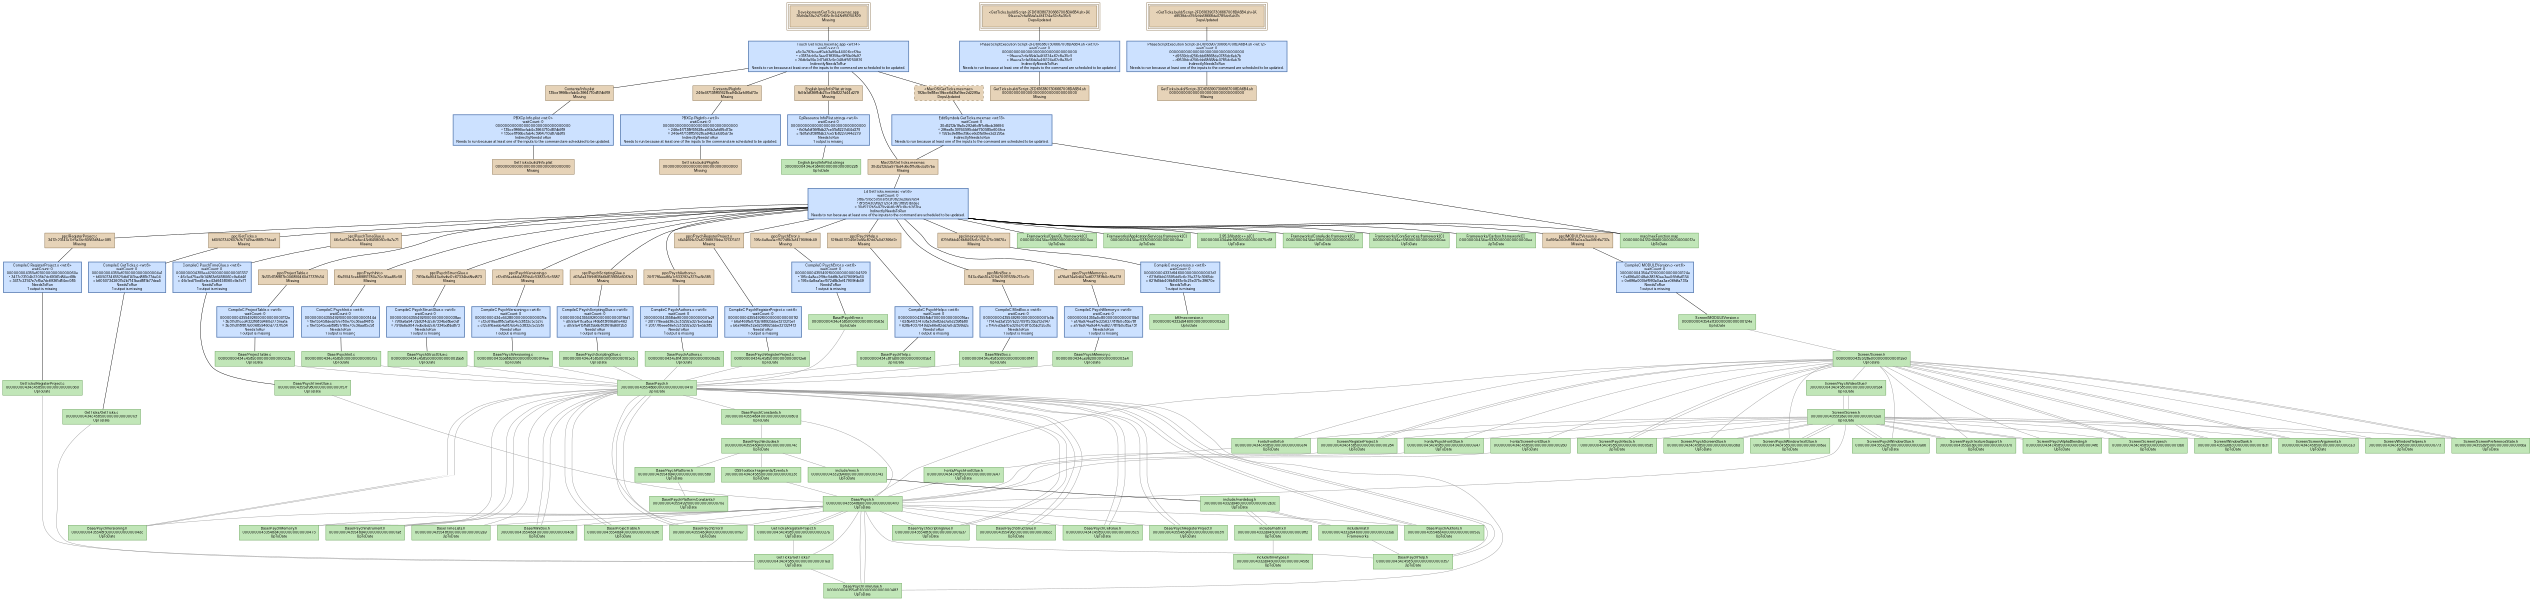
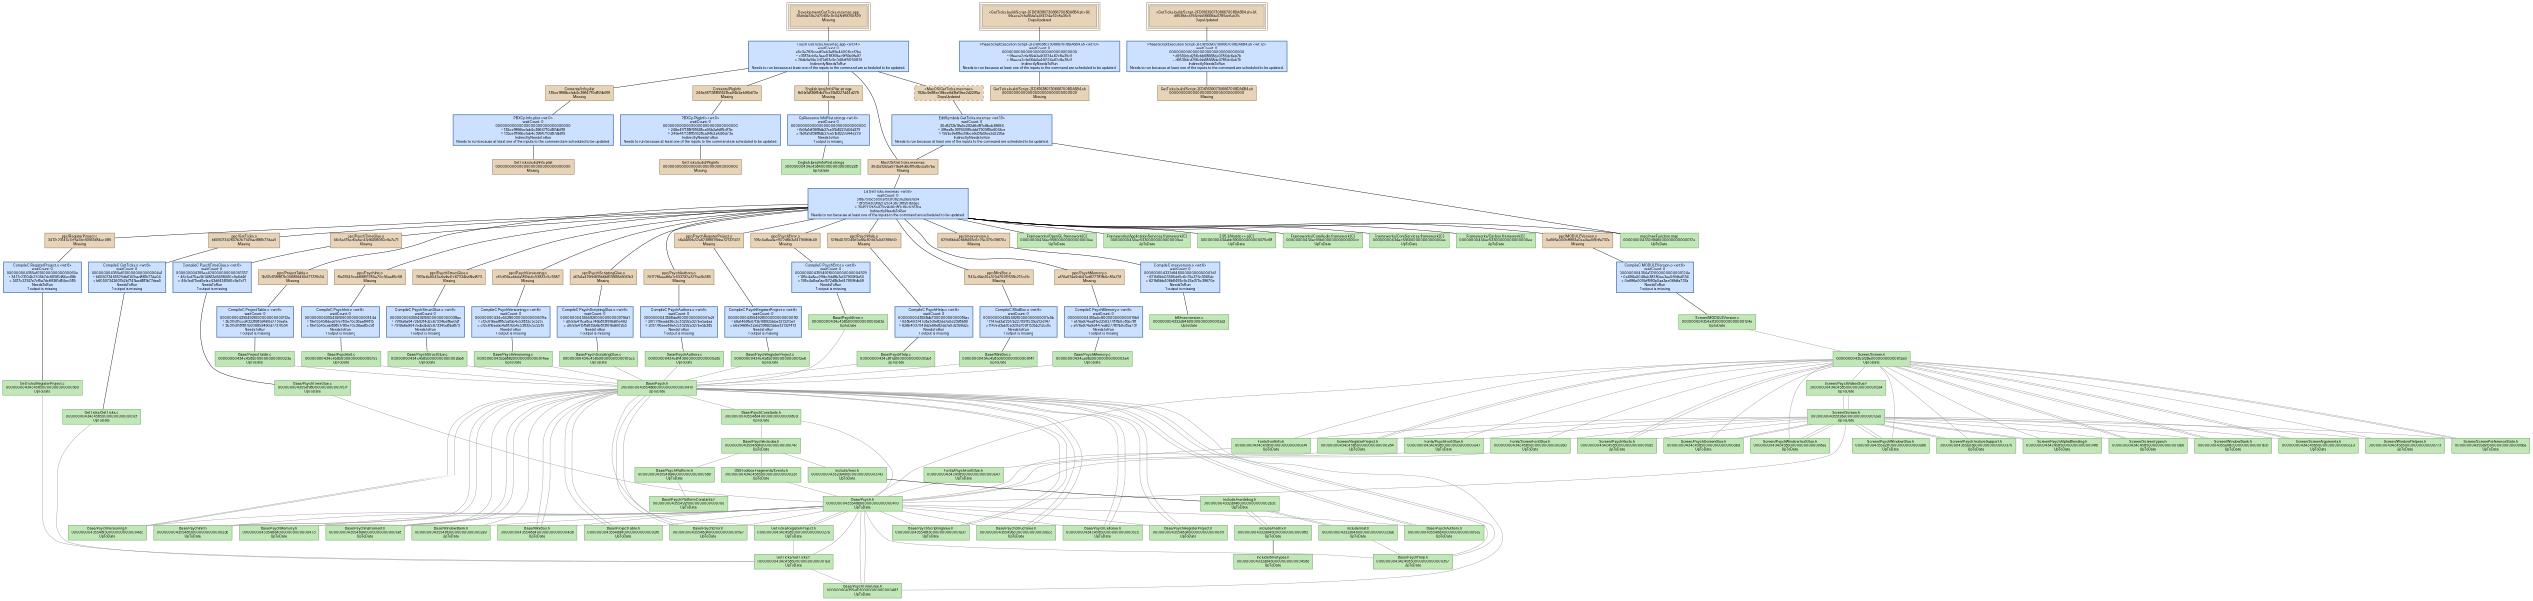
none -> (193, 533)
(451, 533) -> (451, 533)
(1358, 533) -> (1358, 533)
(1273, 547) -> (1273, 547)
